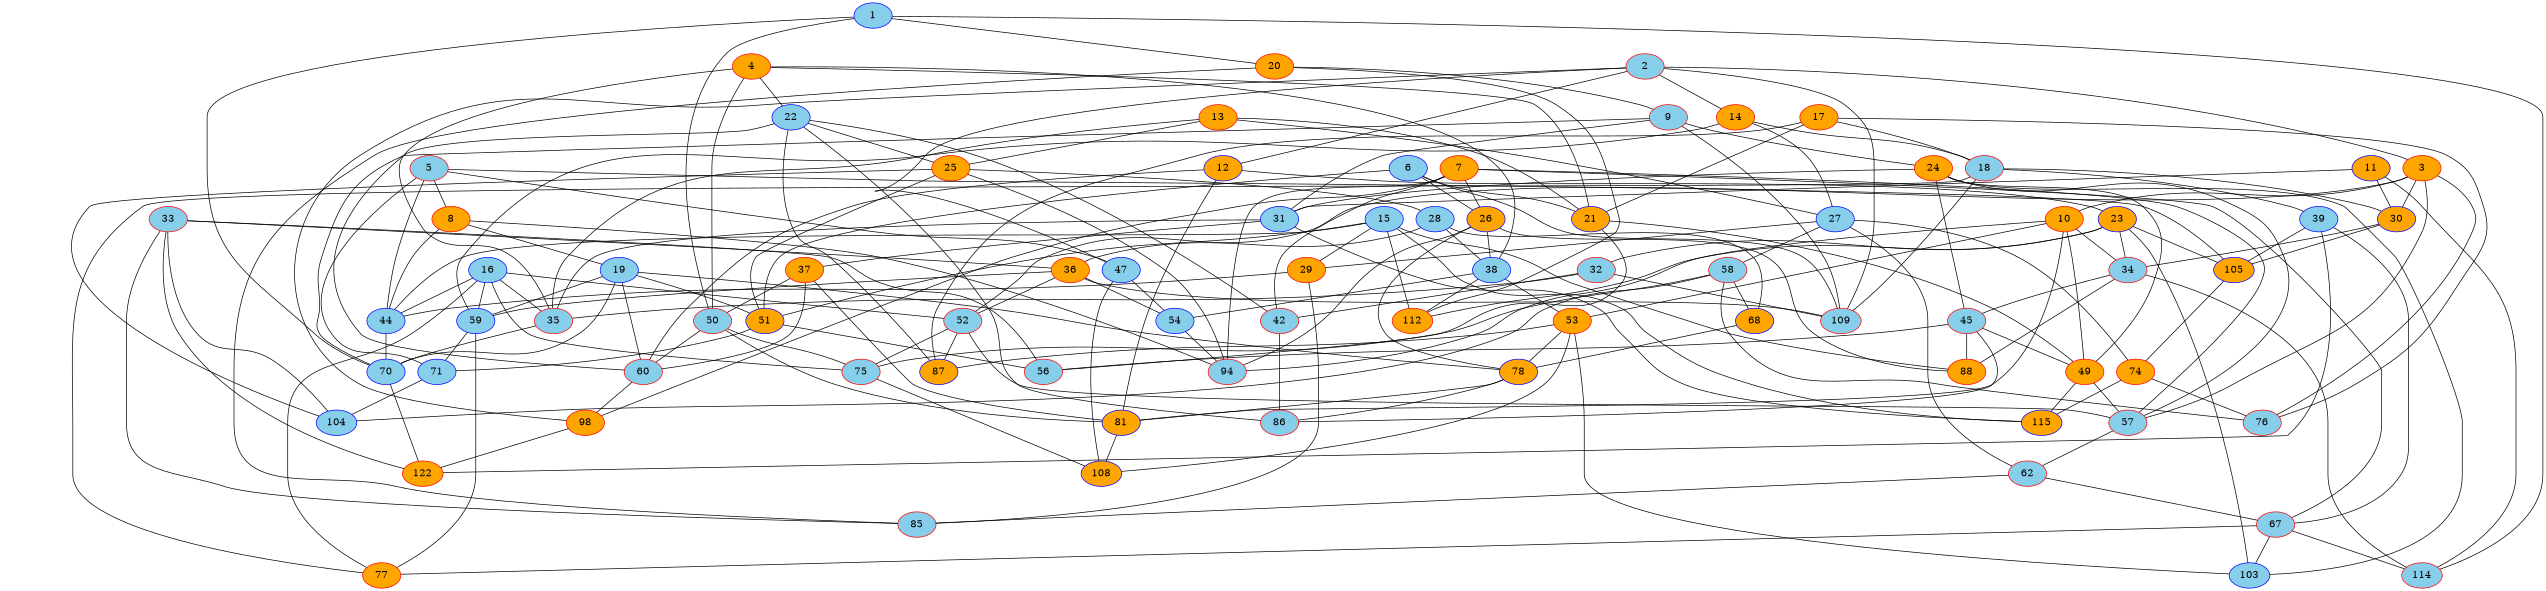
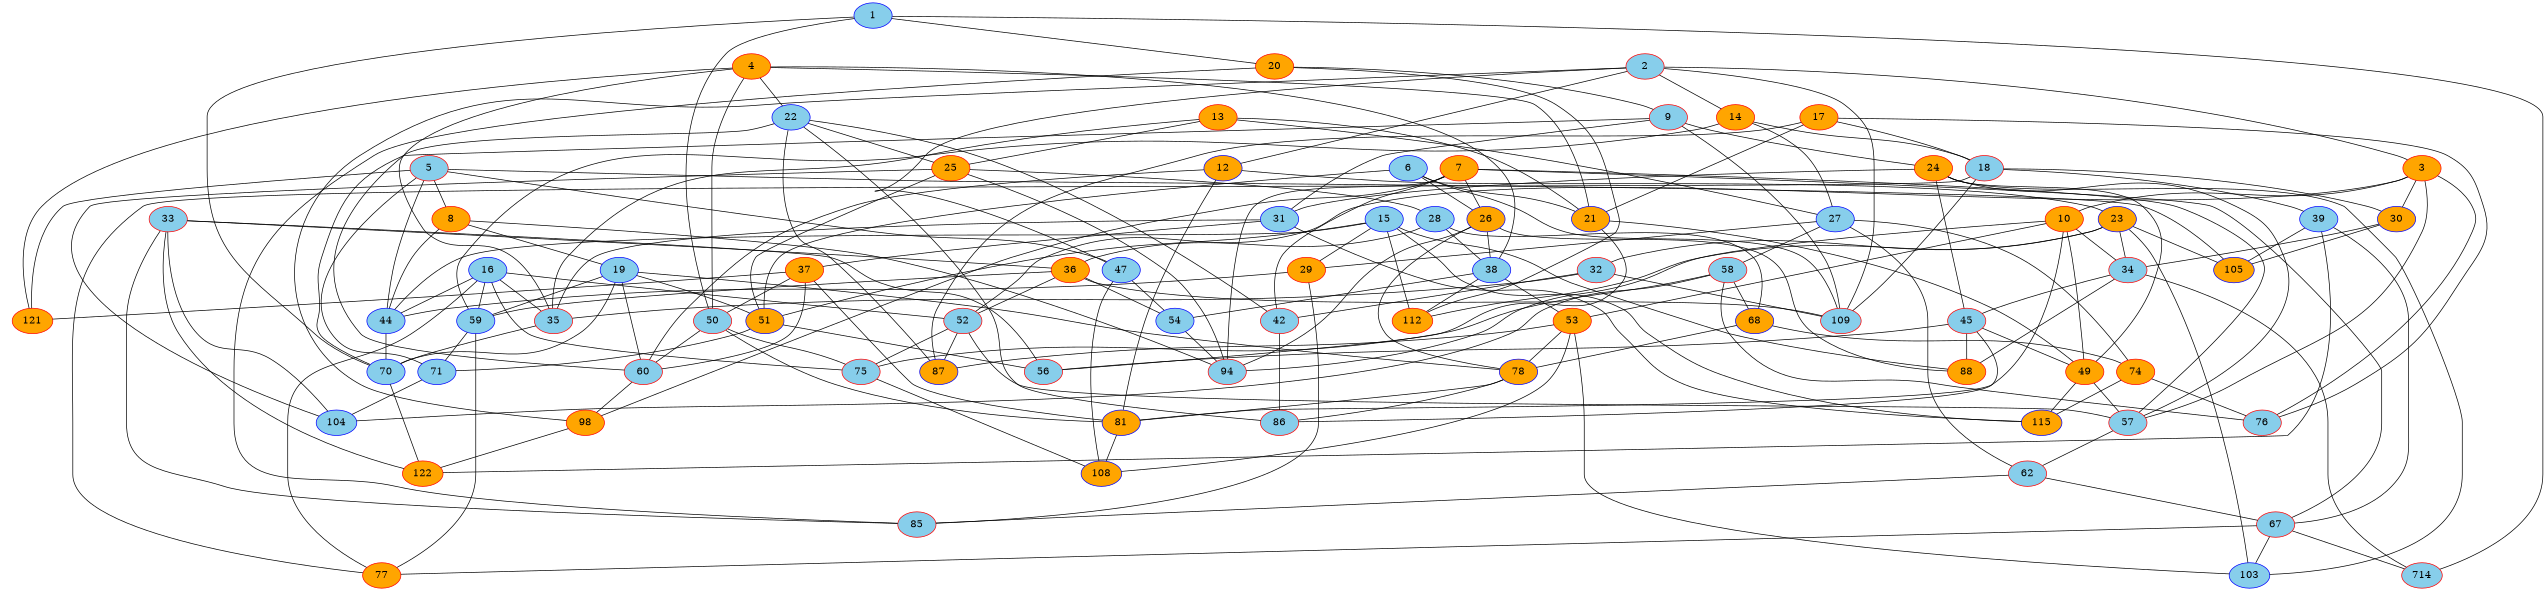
(2371, 168) -> none
(2189, 317) -> (1947, 341)
none -> (33, 321)
(2422, 575) -> (2422, 575)
